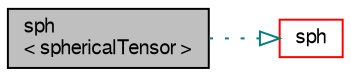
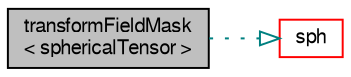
(108, 38) -> (108, 38)
